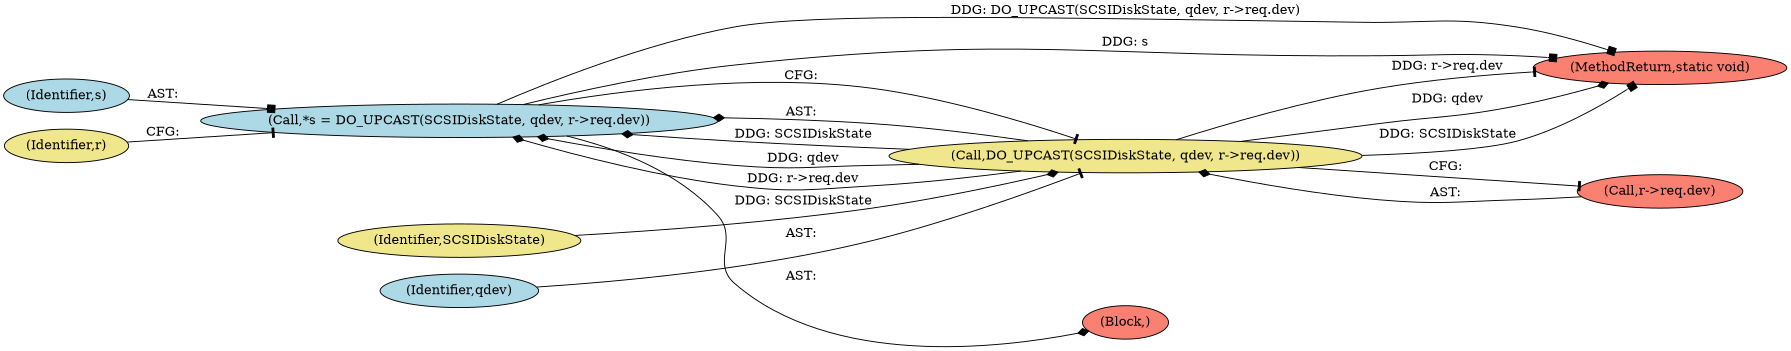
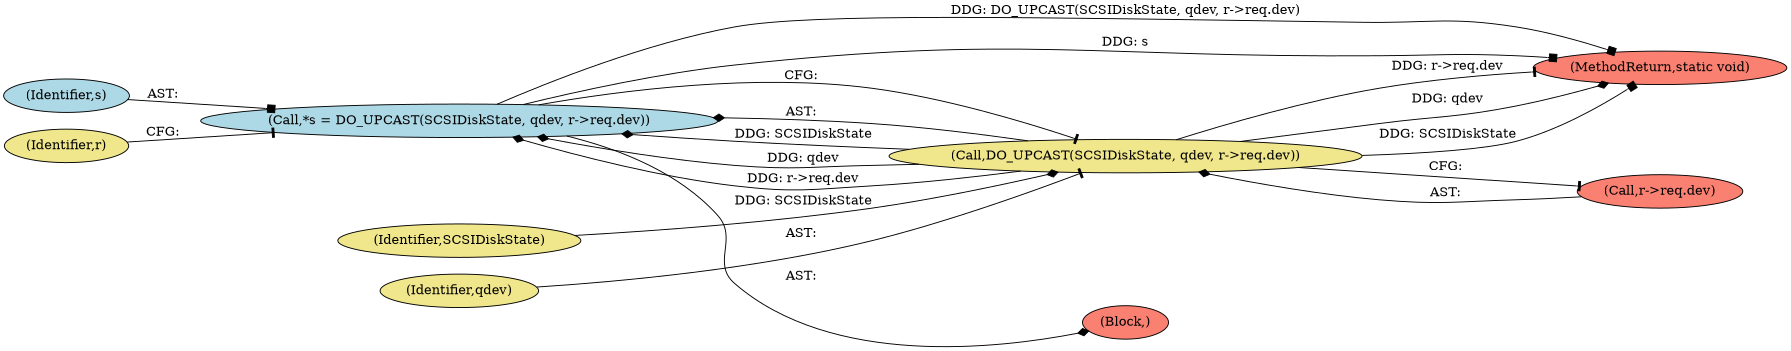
(459, 291) -> (459, 291)
